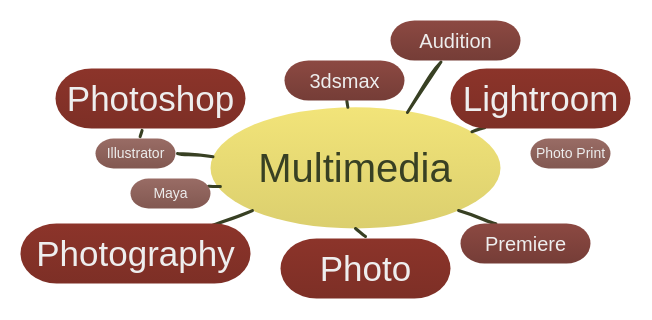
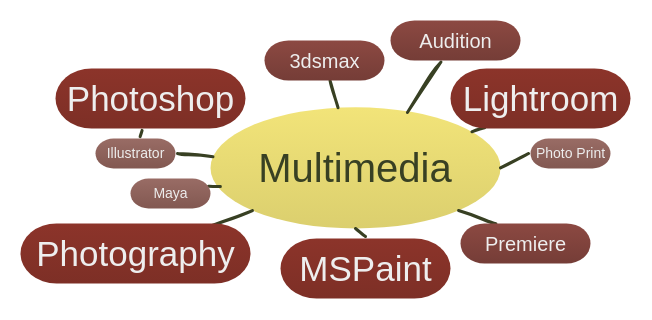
(345, 81) -> (325, 61)
none -> (515, 160)
(366, 269) -> (366, 269)
